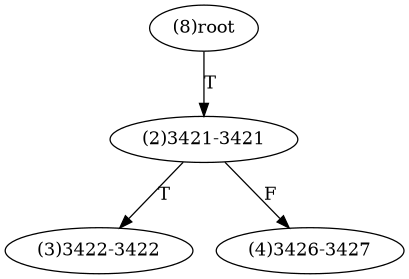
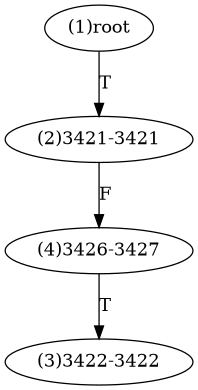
(204, 28) -> (99, 28)
(156, 190) -> (99, 300)
